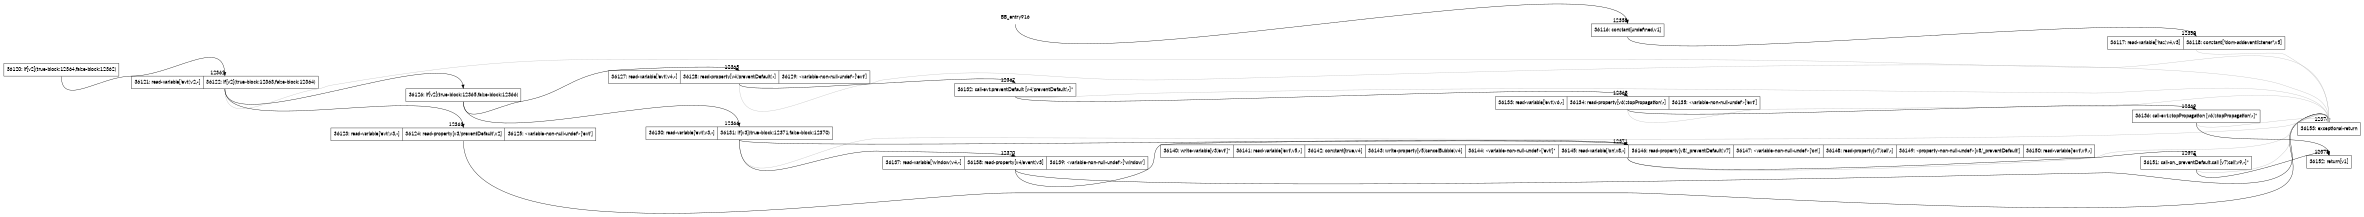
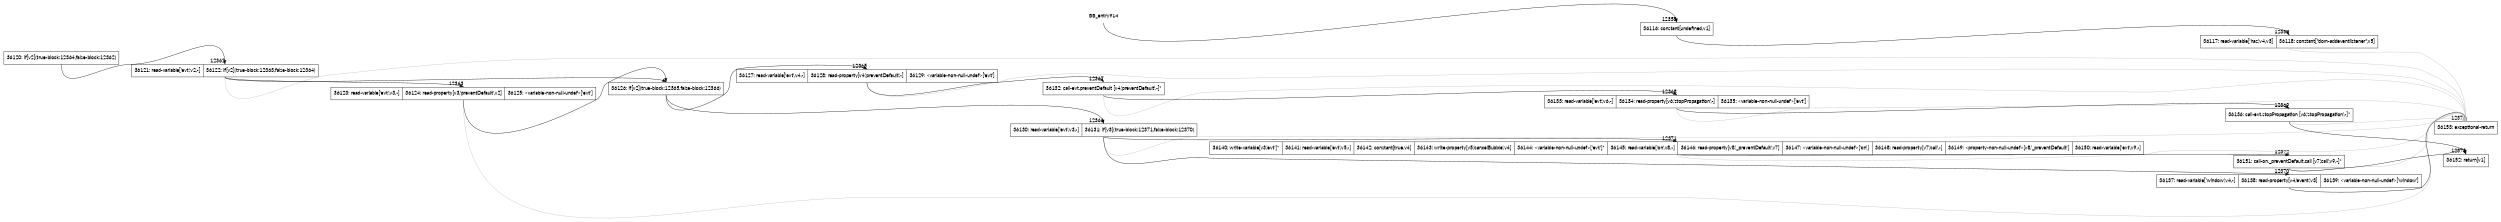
(1015, 18) -> (1104, 16)
none -> (564, 115)
(1165, 145) -> none
(1412, 193) -> (1464, 198)
